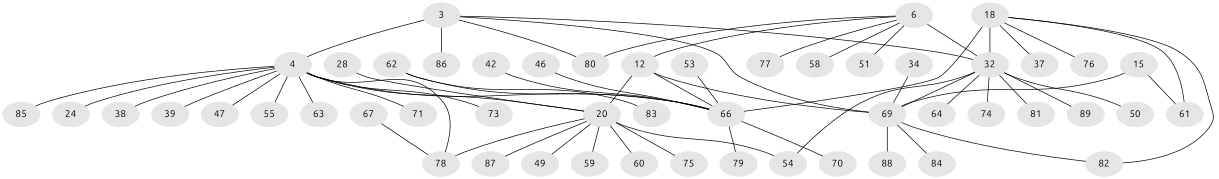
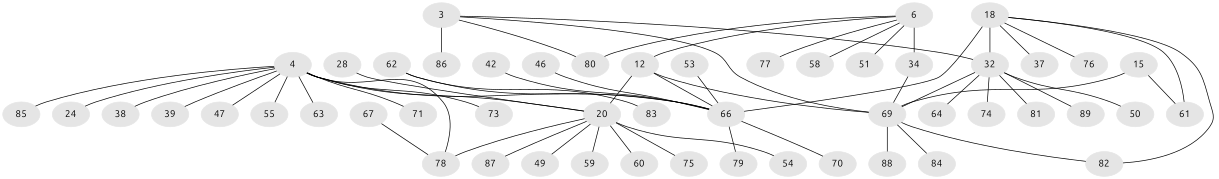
(365, 36) -> none
(952, 40) -> (914, 40)
(873, 97) -> none
